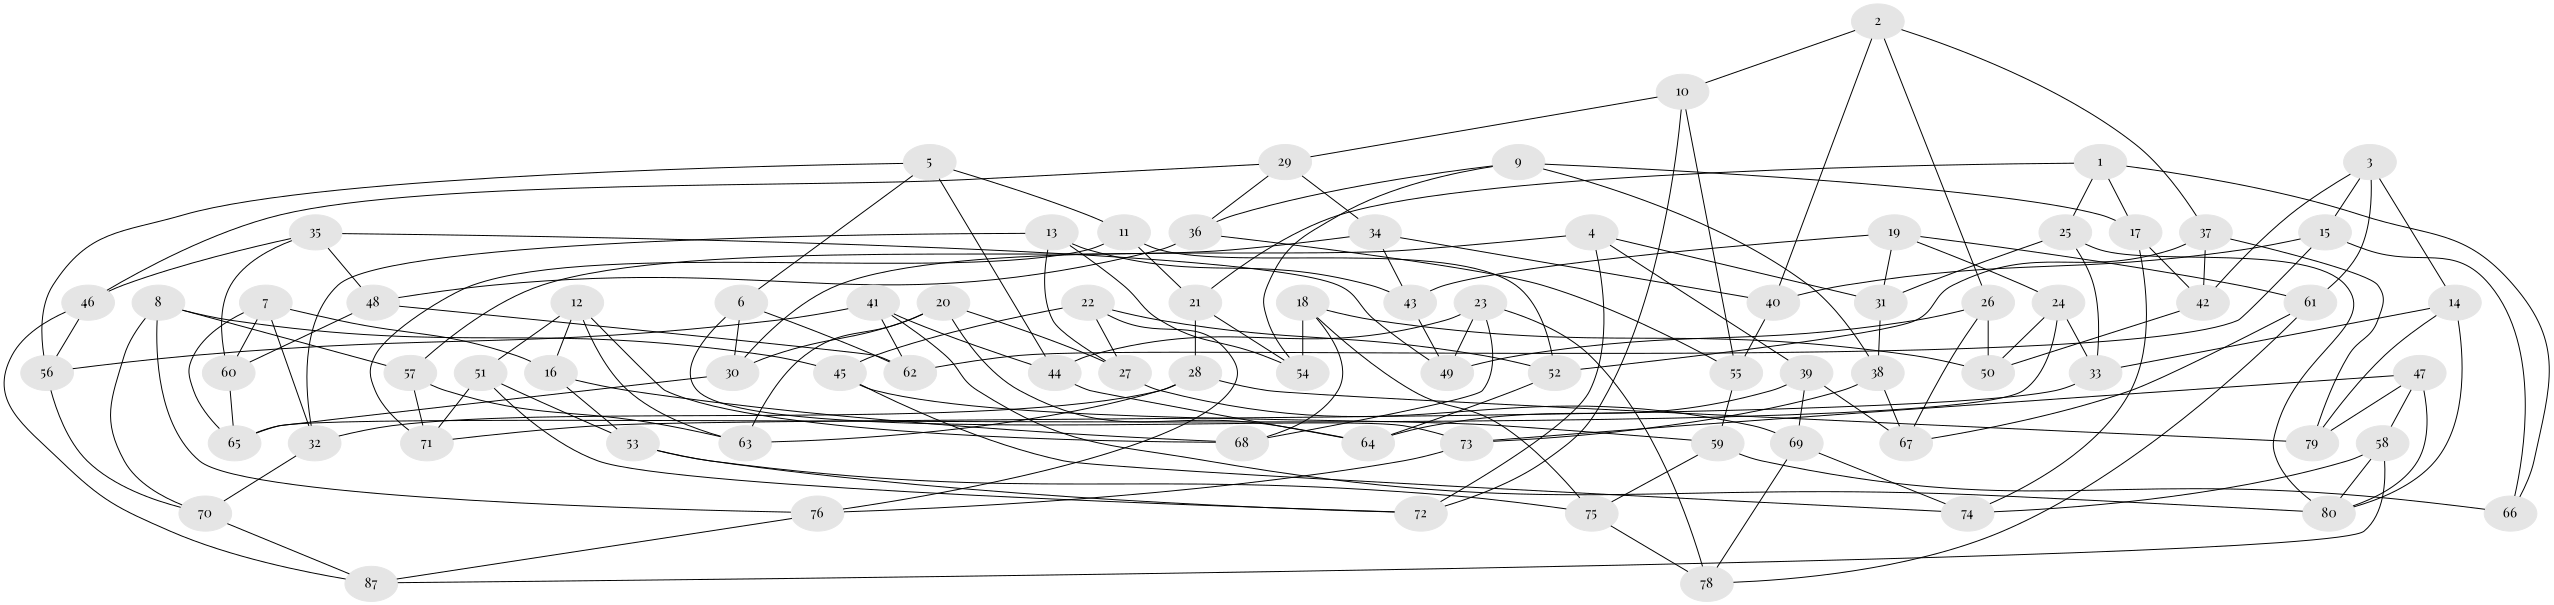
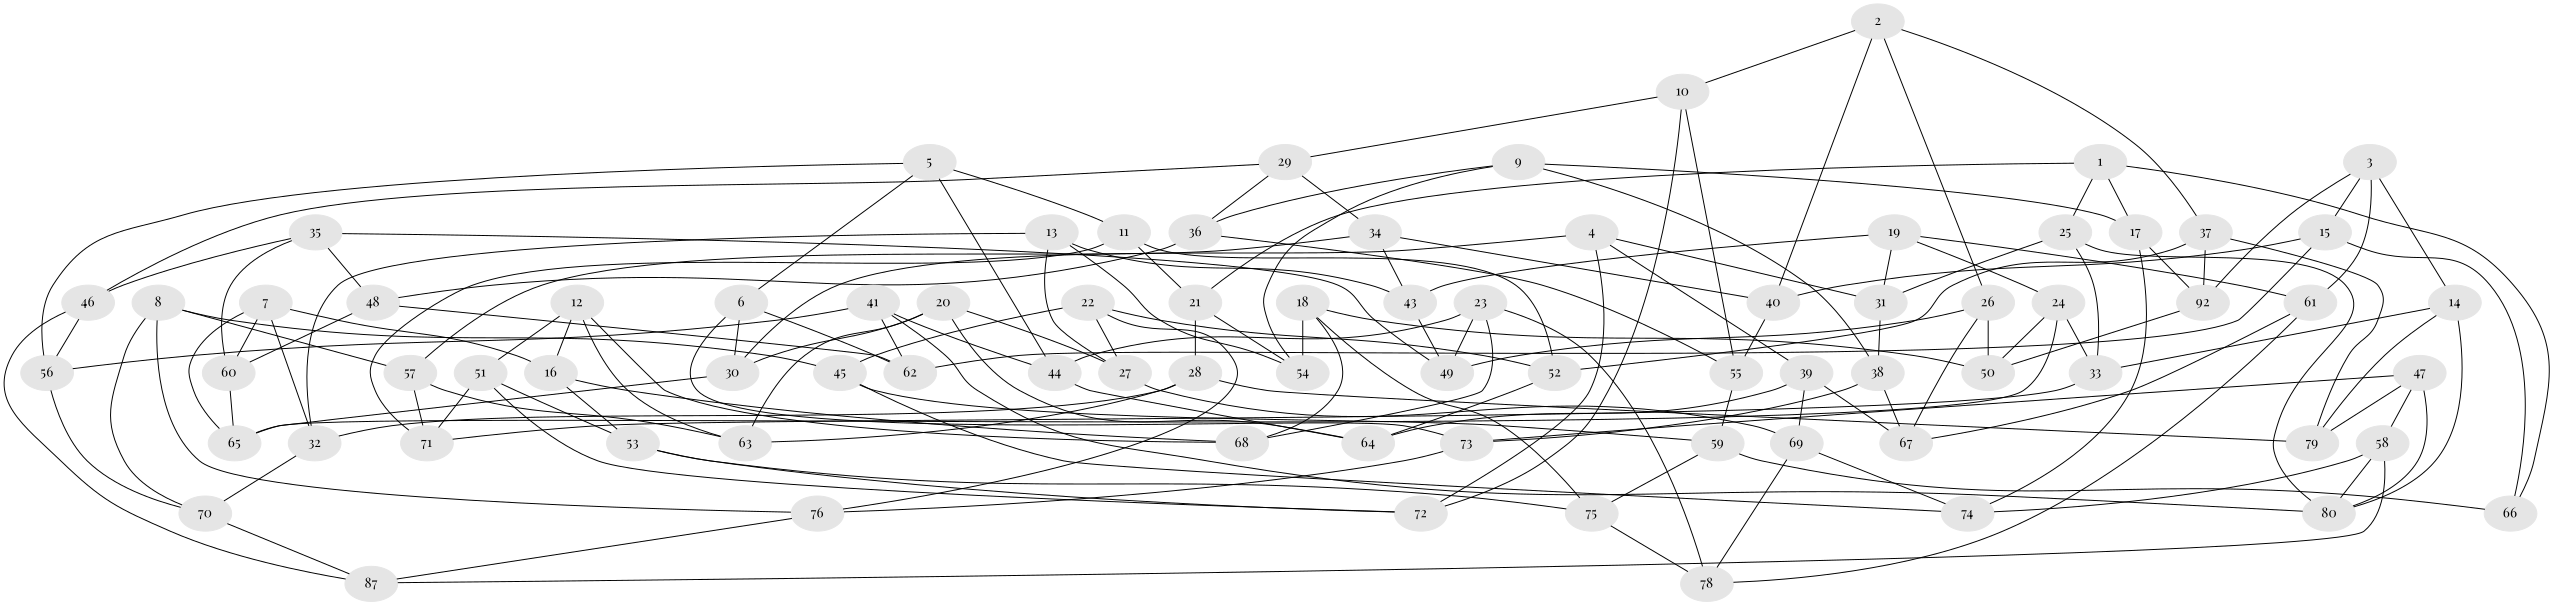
(2203, 303) -> (2203, 303)
